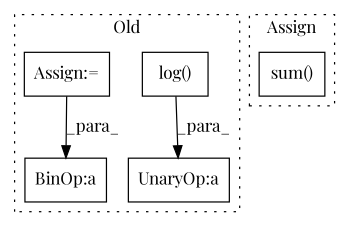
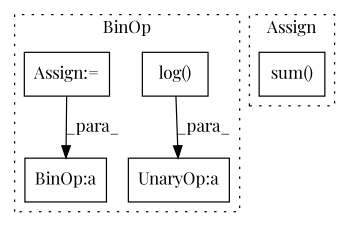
(127, 29) -> (127, 29)
